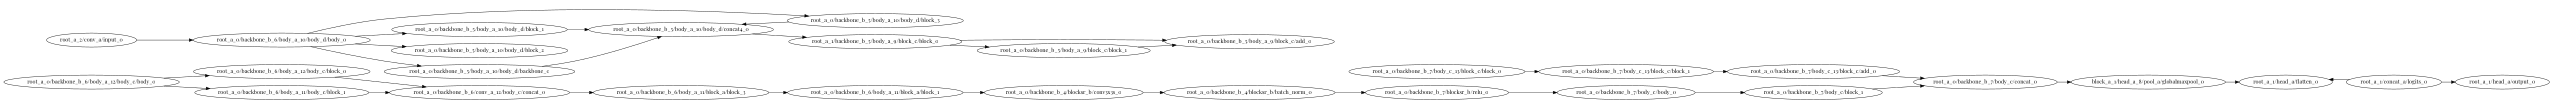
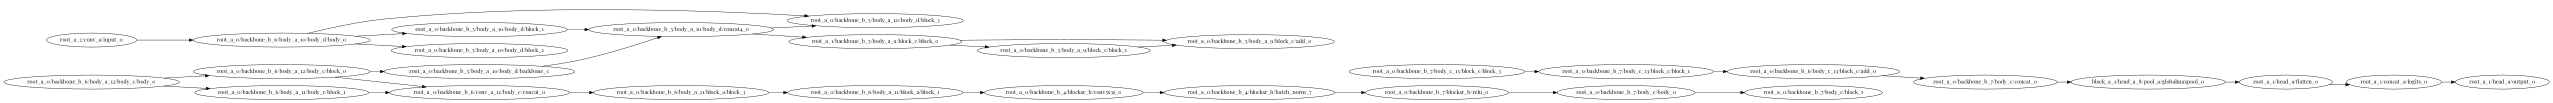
(768, 23) -> (792, 27)
(364, 58) -> (375, 72)
(1437, 72) -> (1437, 72)
(1813, 72) -> (1813, 72)
(2341, 79) -> (2337, 85)
(1896, 88) -> none
(1250, 93) -> (1250, 93)
